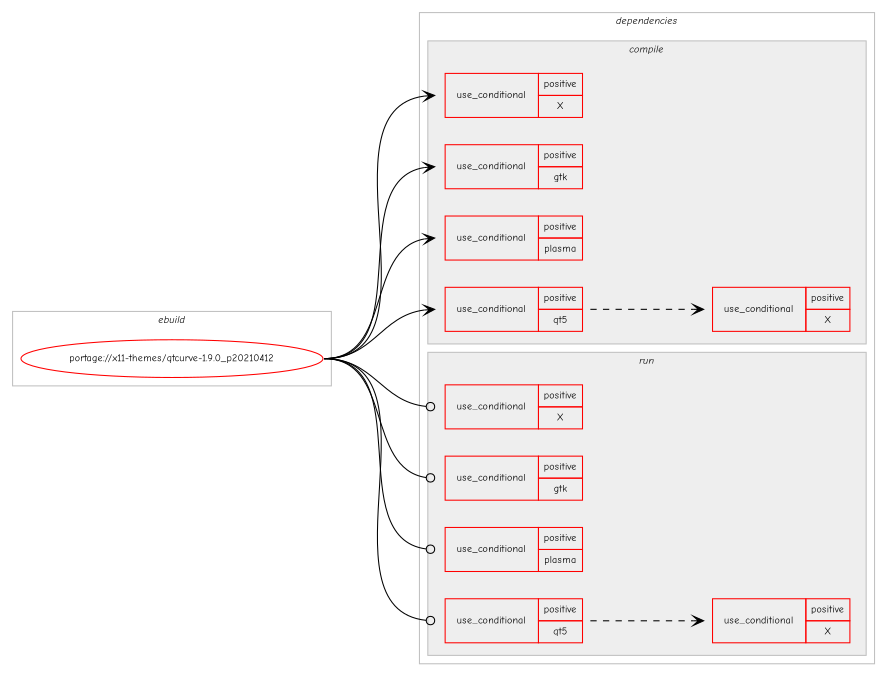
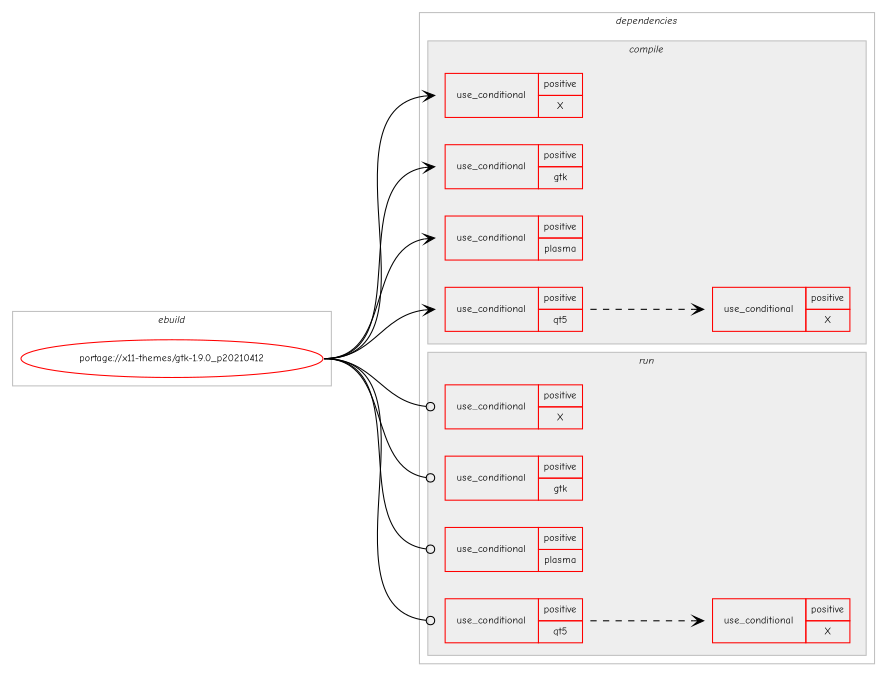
(172, 359) -> (172, 359)
